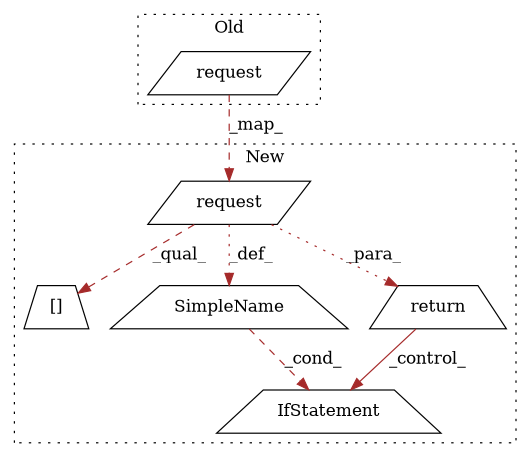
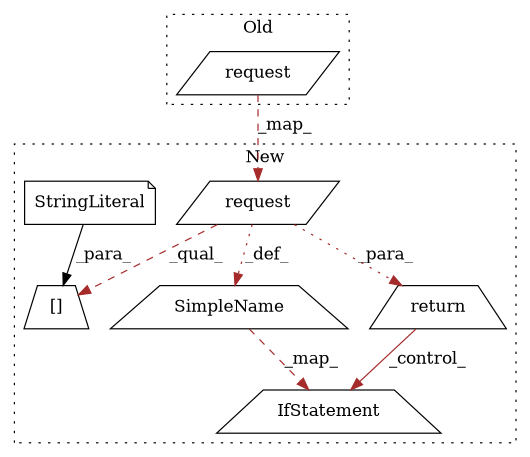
none -> (90, 203)
(313, 359) -> (311, 359)
